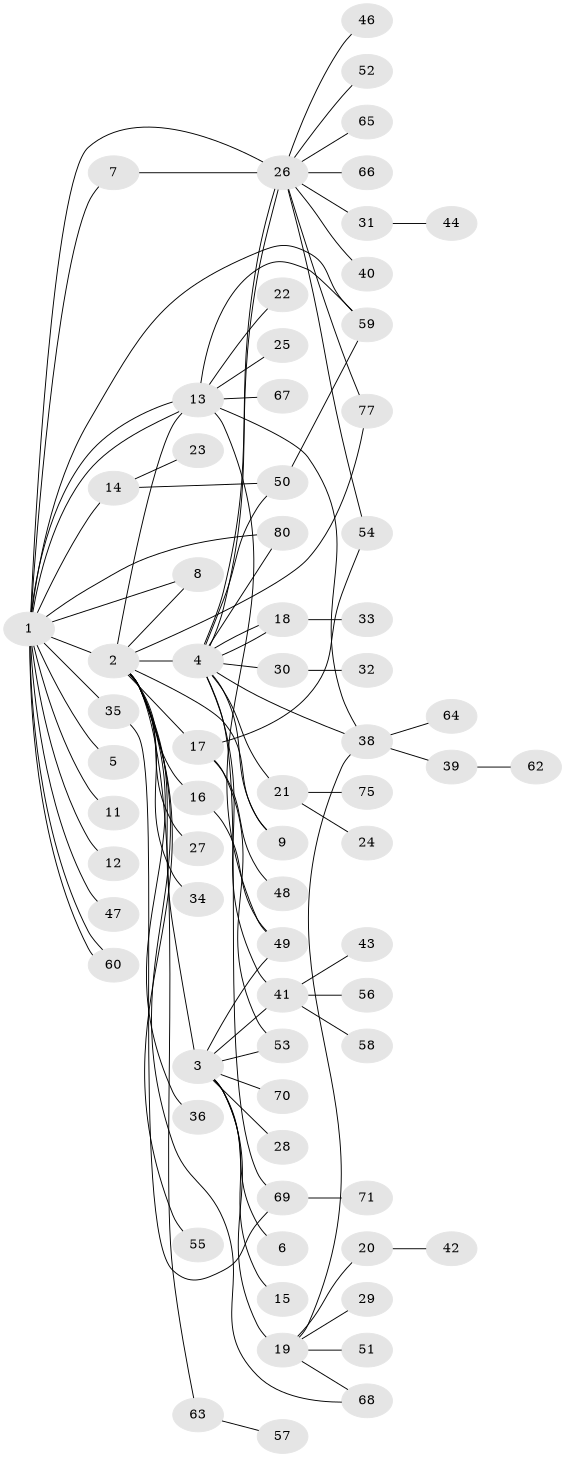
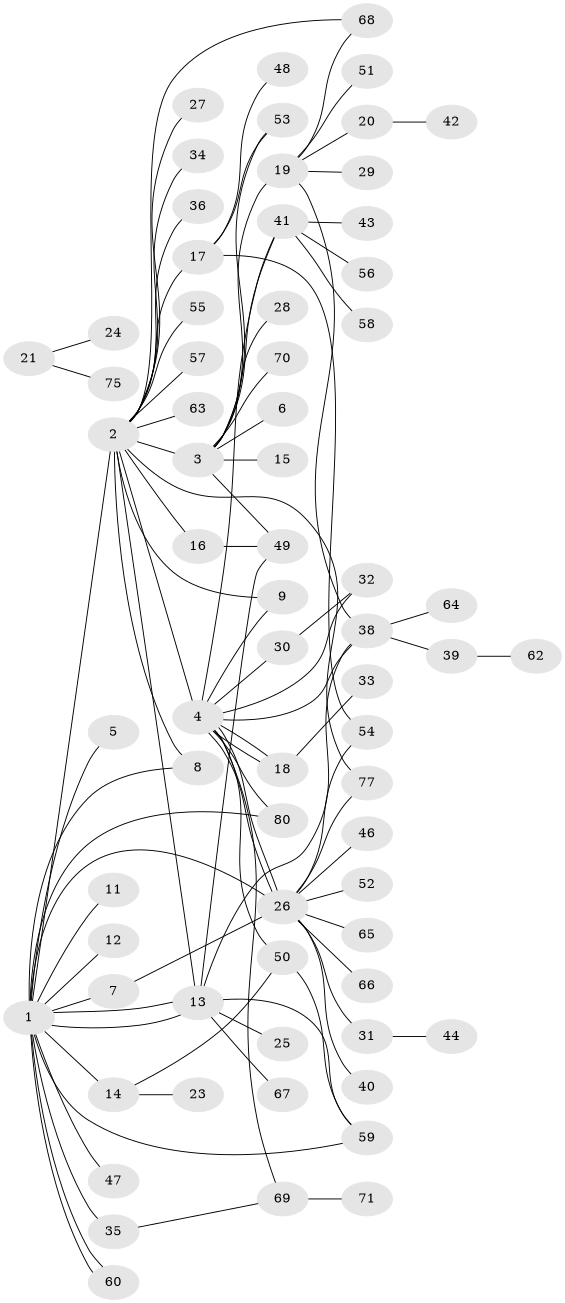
(283, 295) -> none
(247, 743) -> (307, 674)
(240, 1426) -> (156, 397)
